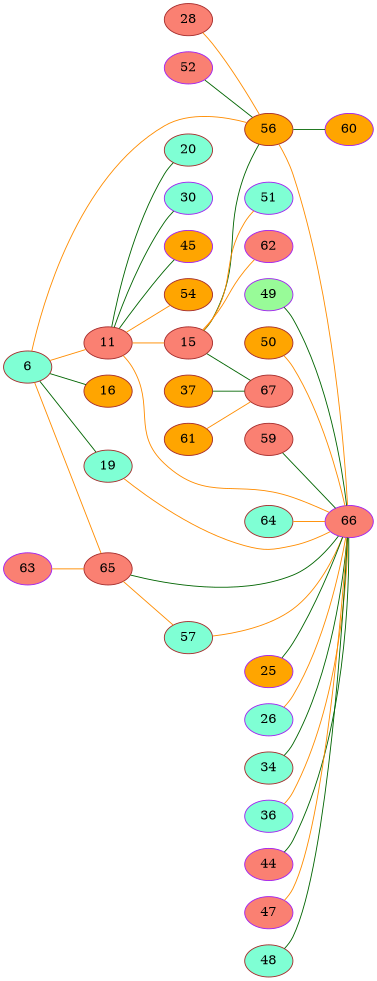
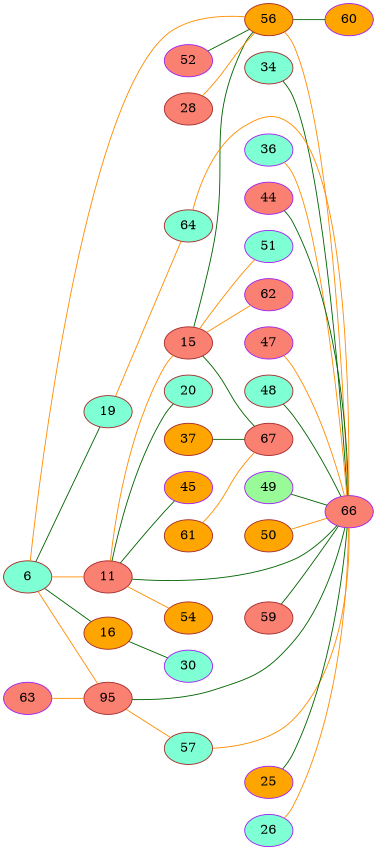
(139, 267) -> (148, 650)
(187, 480) -> (242, 575)
(221, 537) -> (148, 319)
(108, 569) -> (108, 698)
